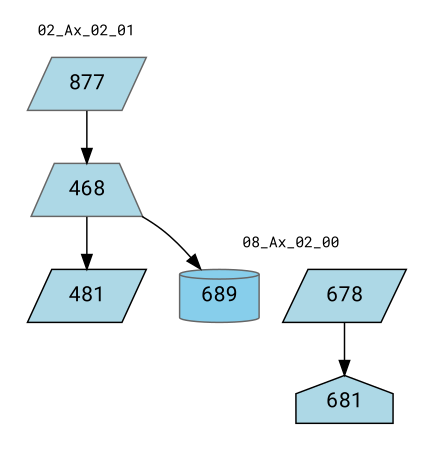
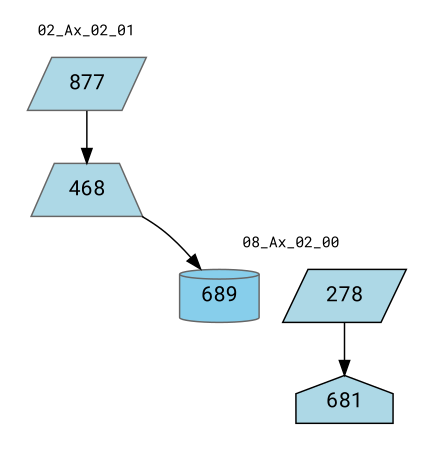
(87, 296) -> none
(344, 296) -> (344, 296)
